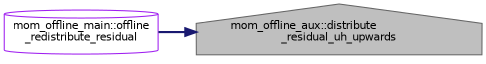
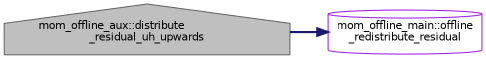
(172, 32) -> (304, 32)
